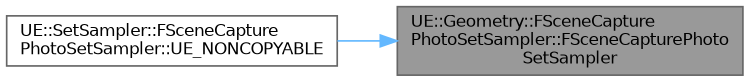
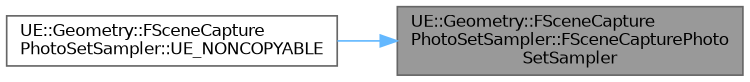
(172, 41) -> (172, 41)
